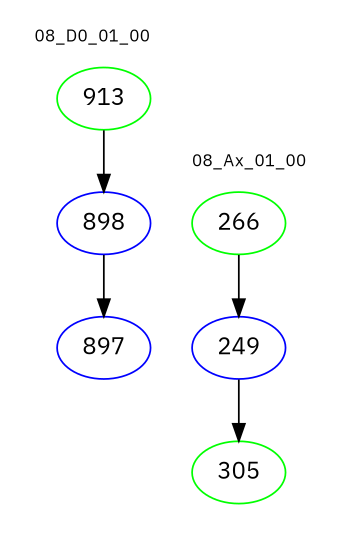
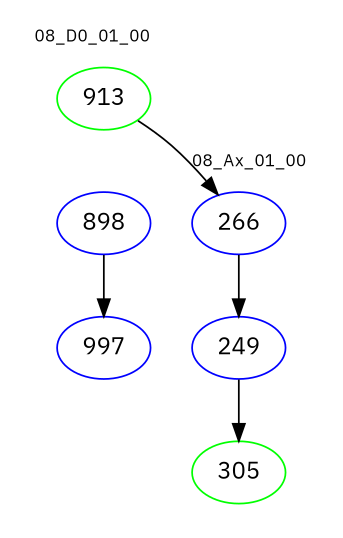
(104, 152) -> (189, 162)
(239, 223) -> (239, 223)
(104, 348) -> (104, 348)
